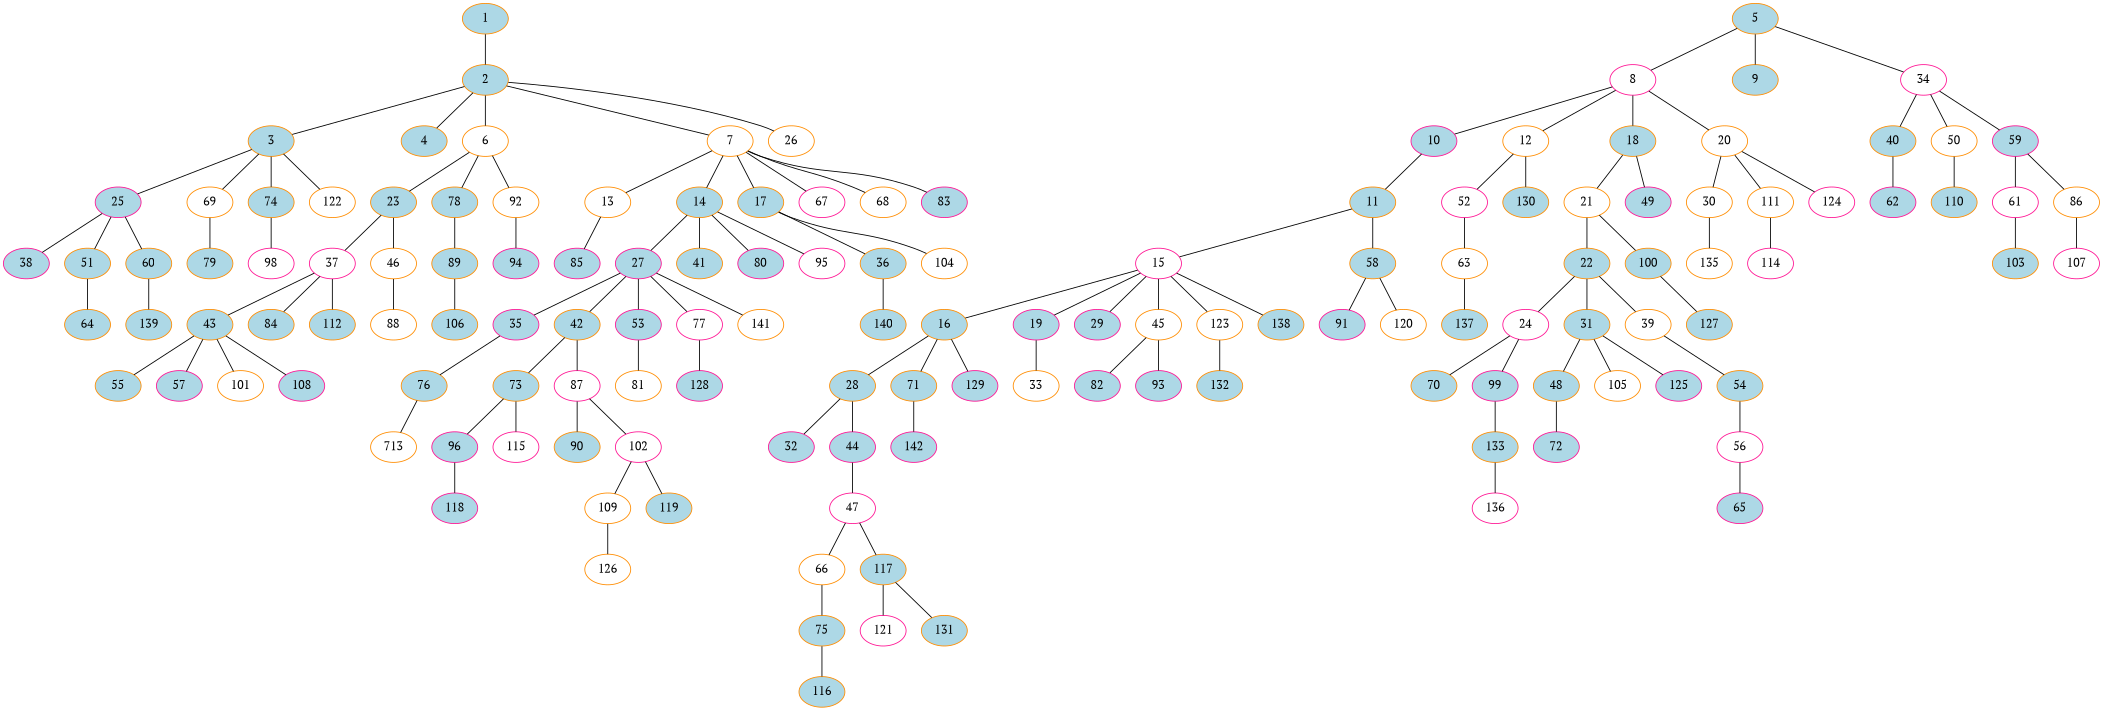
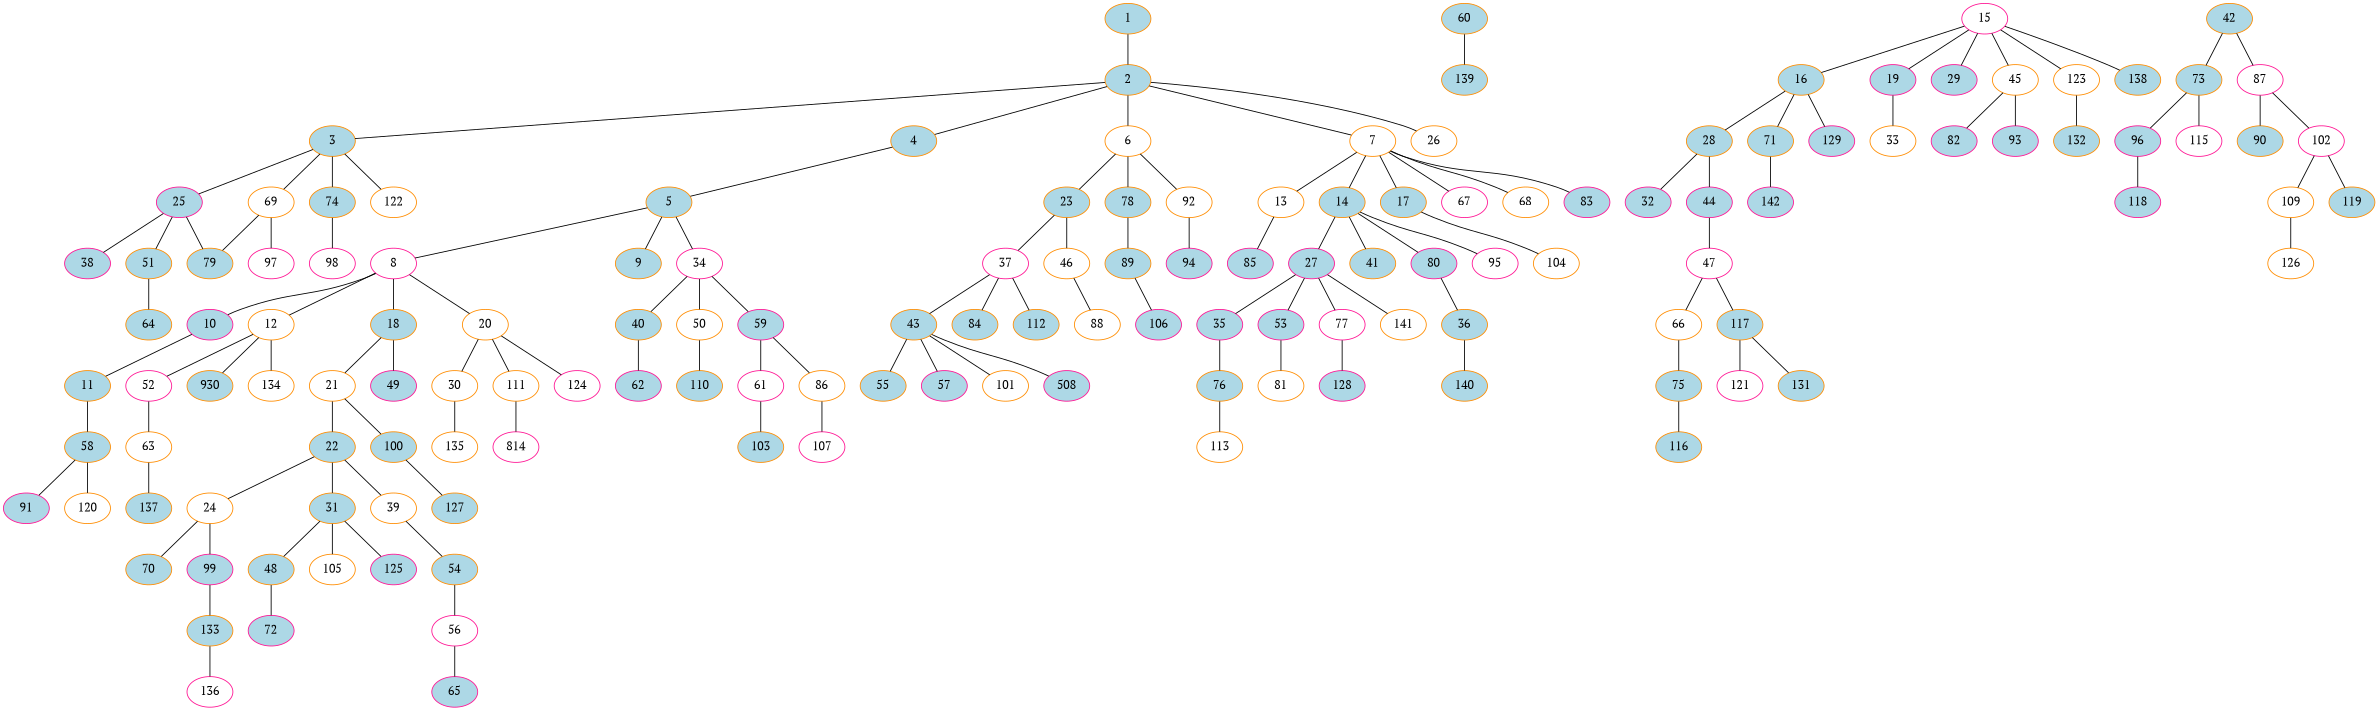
none -> (791, 172)
(1526, 202) -> (210, 386)
(133, 233) -> (195, 233)
(822, 233) -> (1449, 294)
(1266, 233) -> none
none -> (271, 264)
(1771, 264) -> (516, 447)
(608, 294) -> none
(455, 325) -> (1159, 325)
(1526, 325) -> (210, 508)
none -> (271, 386)
(302, 386) -> (1067, 386)
(394, 447) -> (1220, 447)
